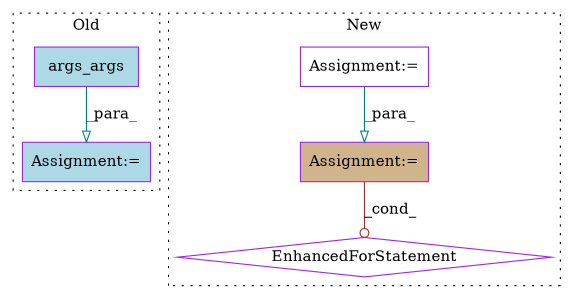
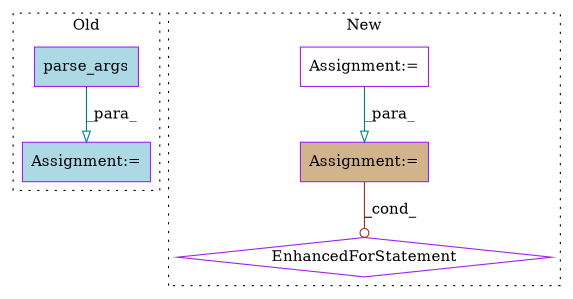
(86, 67) -> (86, 67)
